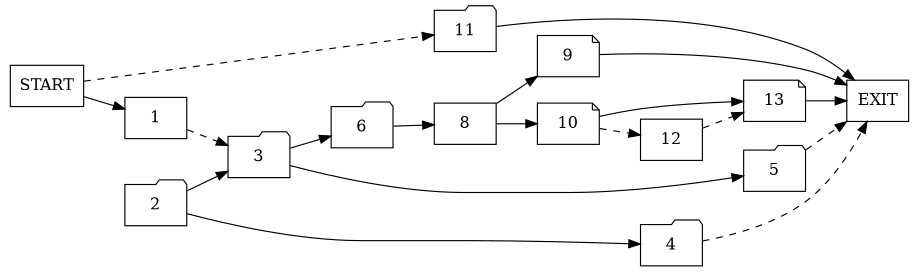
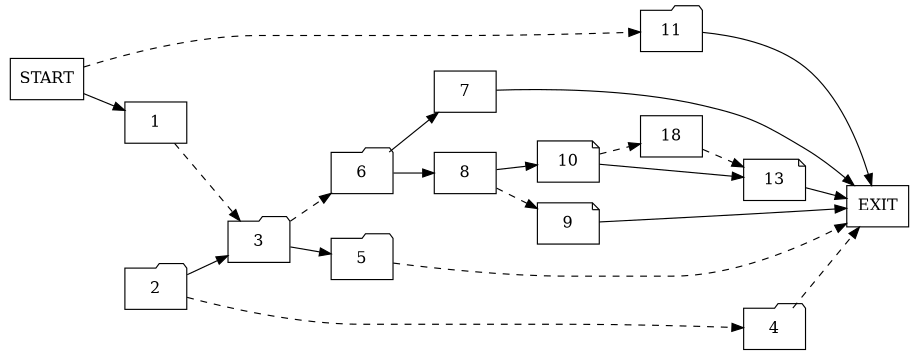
none -> (465, 92)
(512, 93) -> (512, 196)
(671, 140) -> (671, 136)
(305, 144) -> (306, 211)
(407, 241) -> (458, 324)
